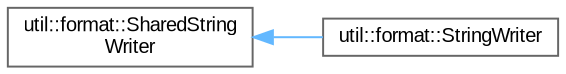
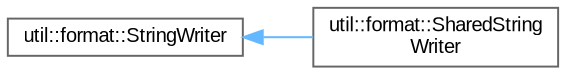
(298, 37) -> (288, 37)
